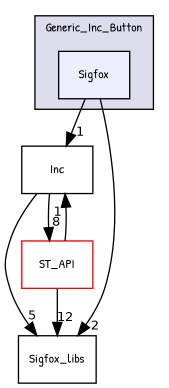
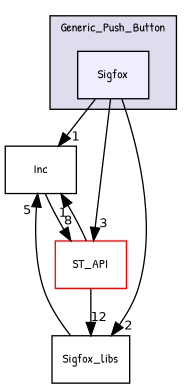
(94, 28) -> (113, 28)
none -> (103, 163)
(6, 258) -> (40, 275)
